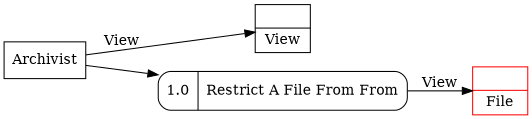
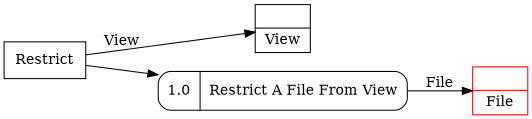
(45, 60) -> (45, 60)
(440, 83) -> (440, 83)
(303, 90) -> (304, 90)
